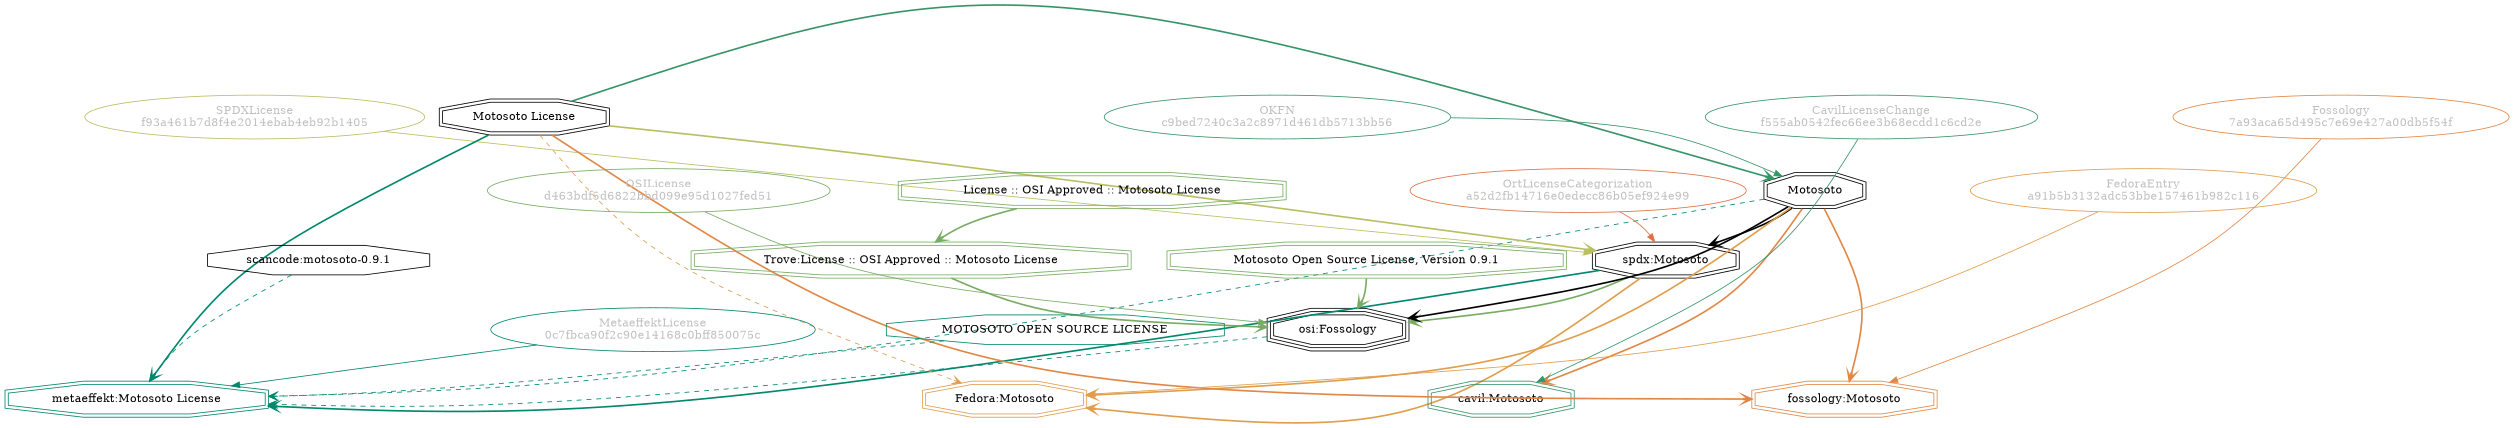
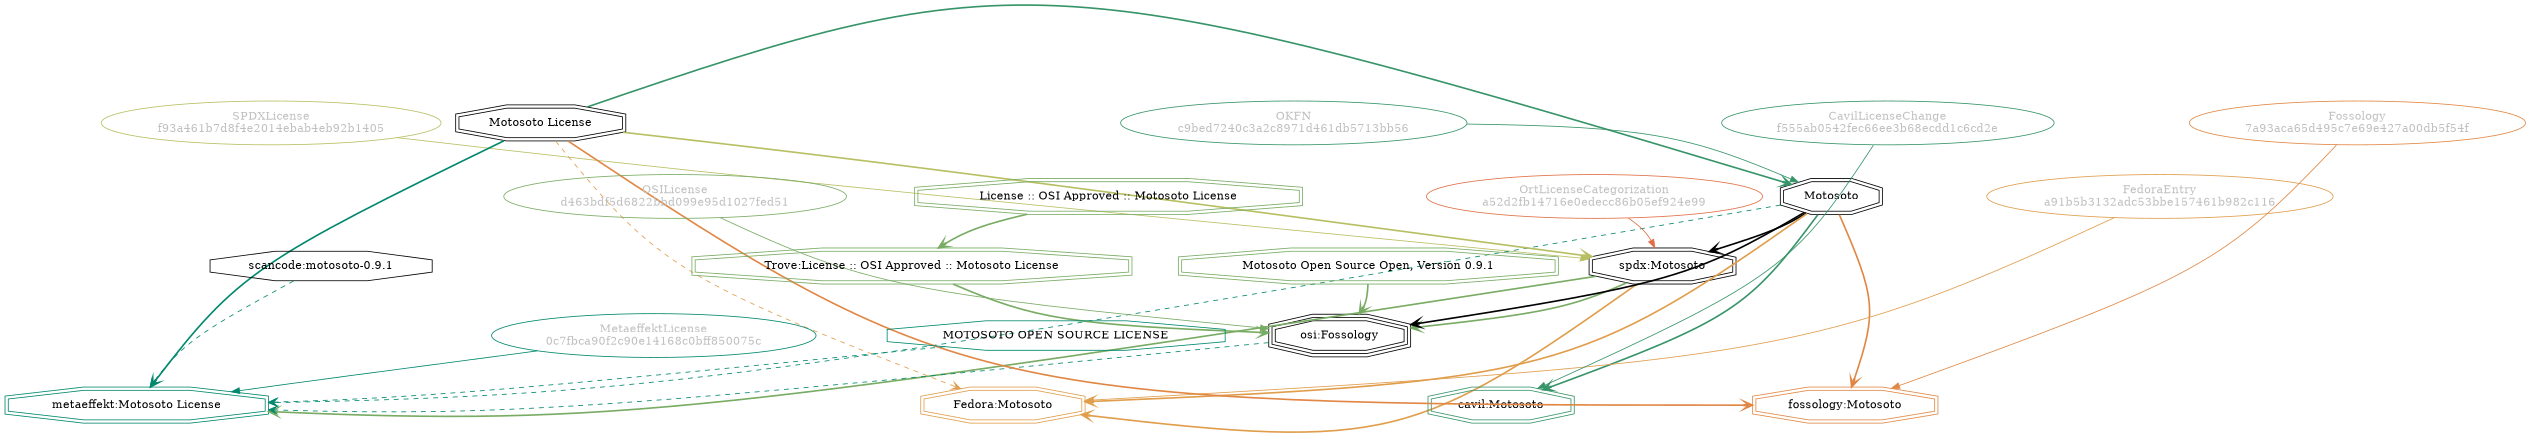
(1367, 260) -> (1368, 266)
(1693, 318) -> (1701, 325)
(1073, 351) -> (1071, 356)
